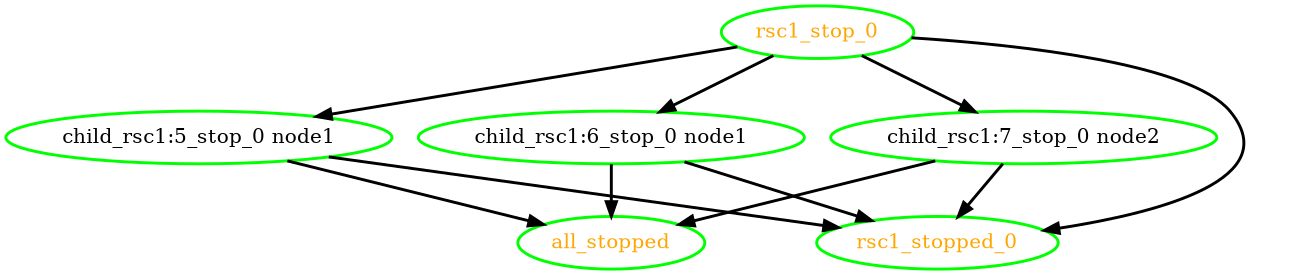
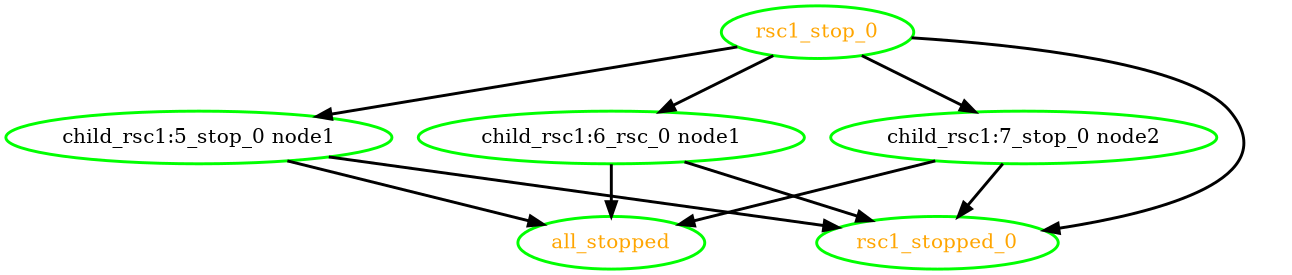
(611, 137) -> (611, 137)
